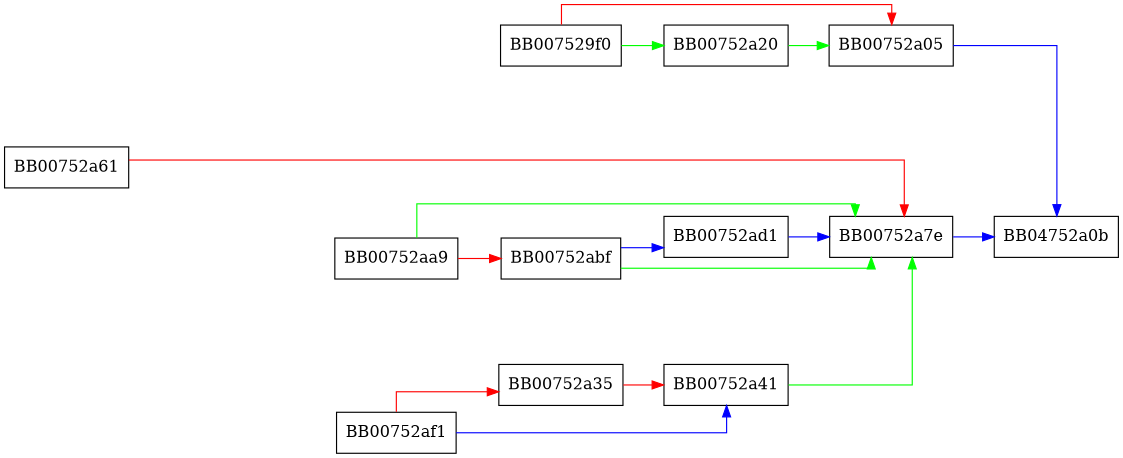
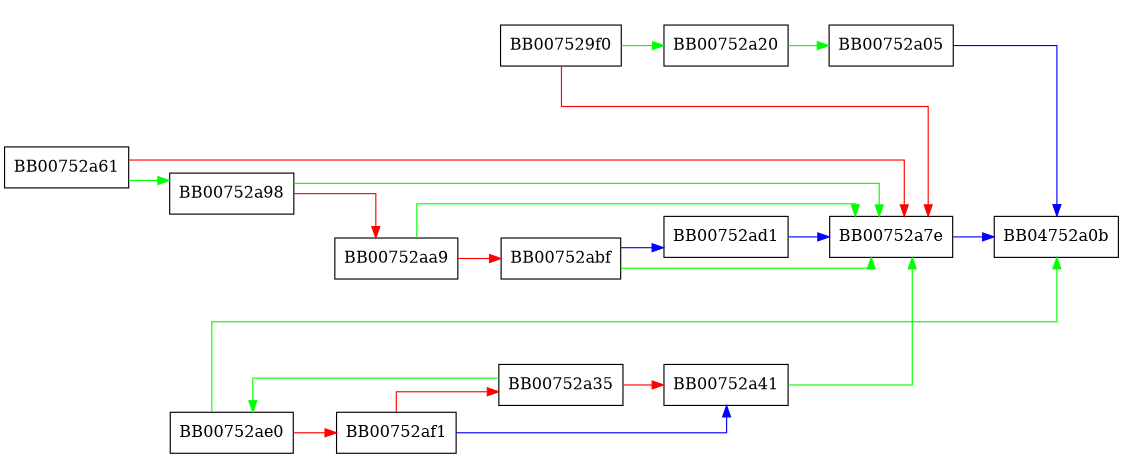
(721, 5) -> (774, 106)
none -> (232, 194)
none -> (232, 433)
